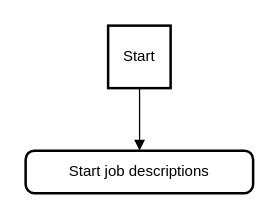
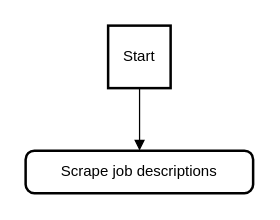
(139, 172) -> (139, 172)
